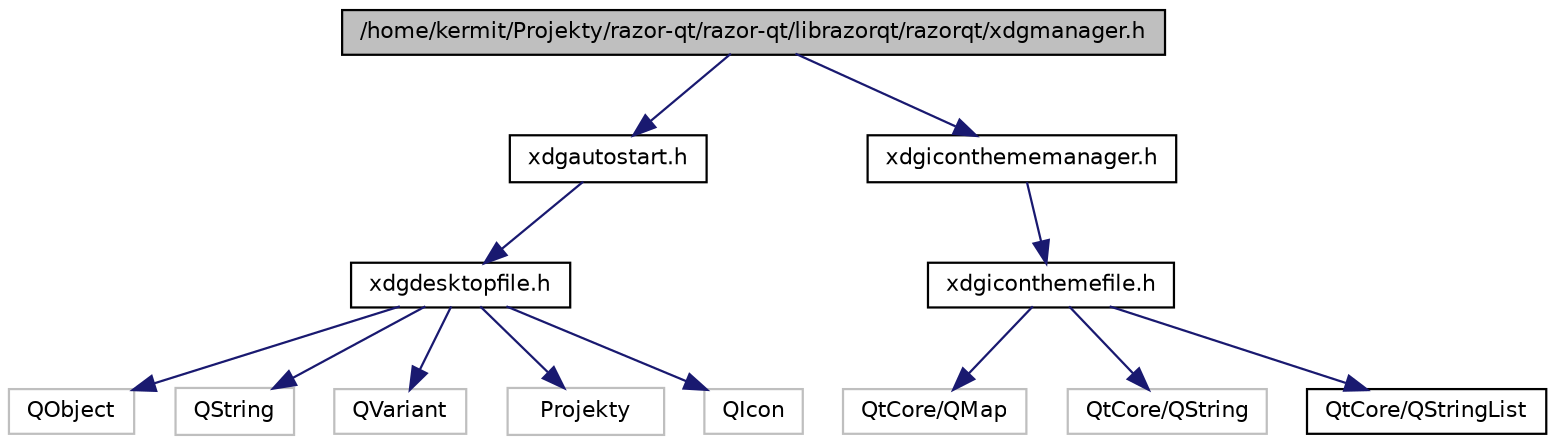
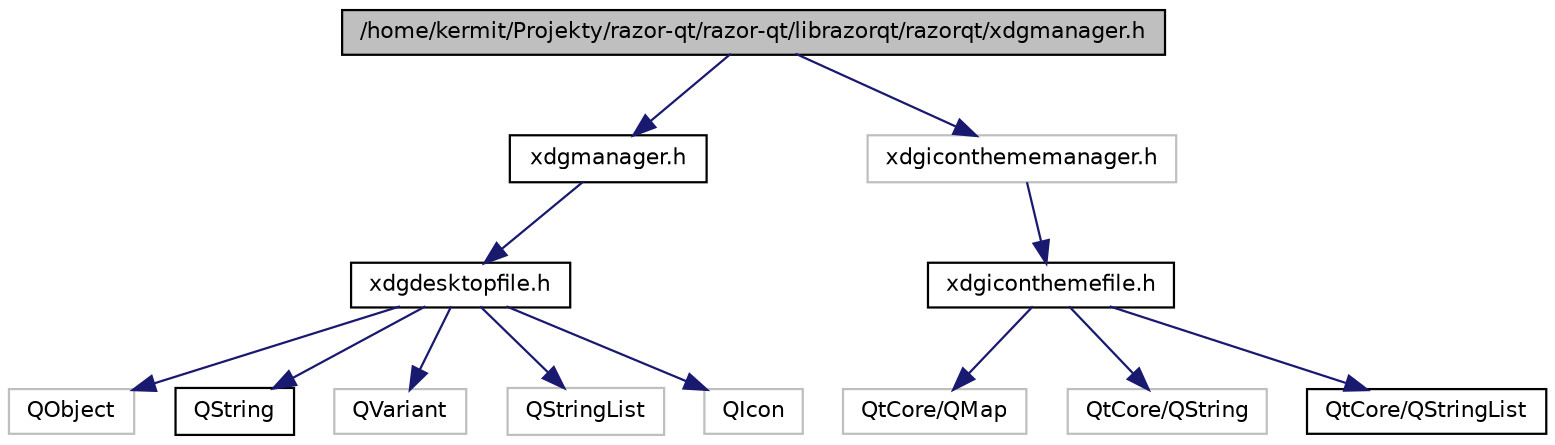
(608, 159) -> (608, 159)
(1022, 159) -> (1022, 159)
(235, 411) -> (235, 411)
(586, 411) -> (586, 411)
